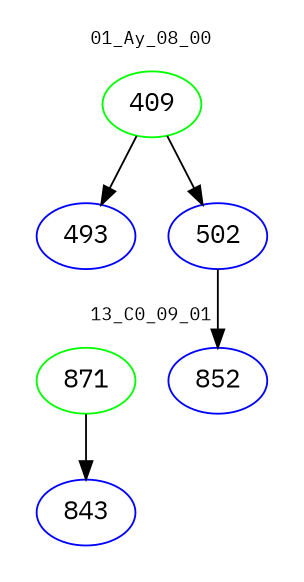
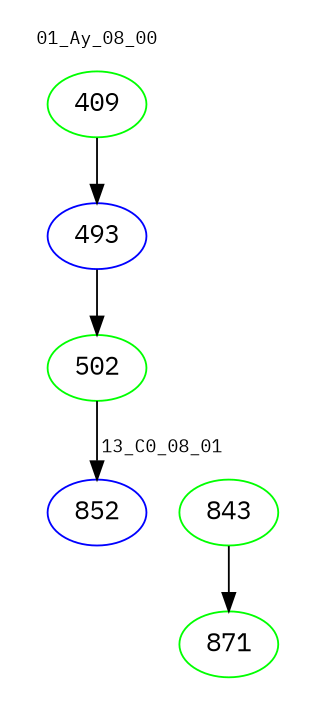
(181, 162) -> (97, 293)
(218, 236) -> (97, 368)
(152, 316) -> (163, 448)
(86, 438) -> (229, 569)
(86, 513) -> (229, 513)
